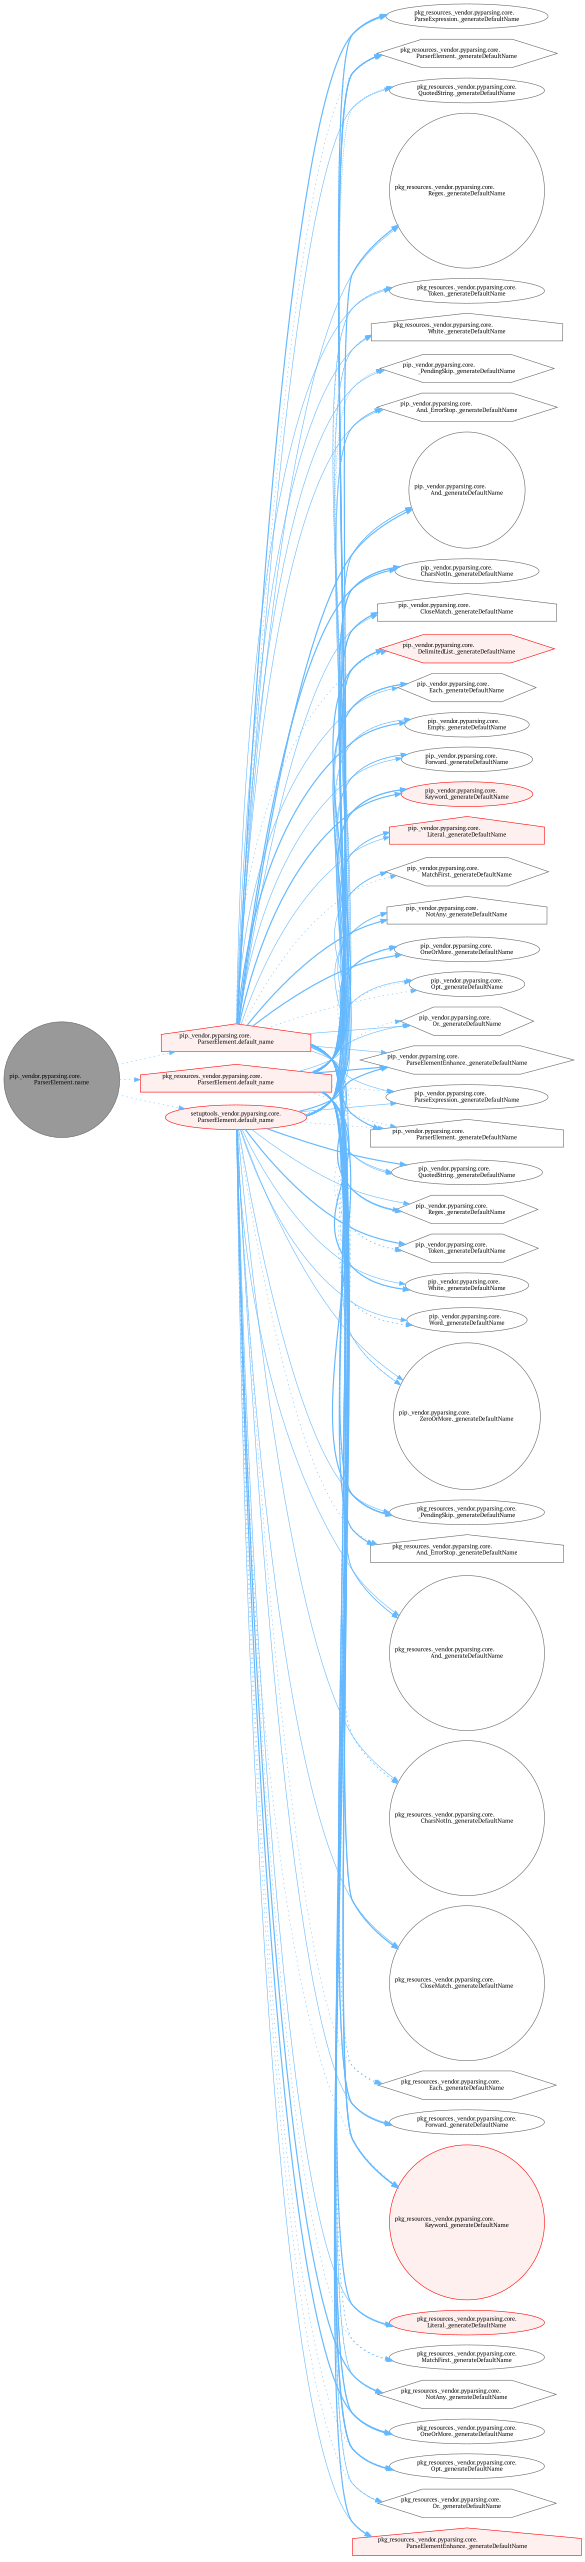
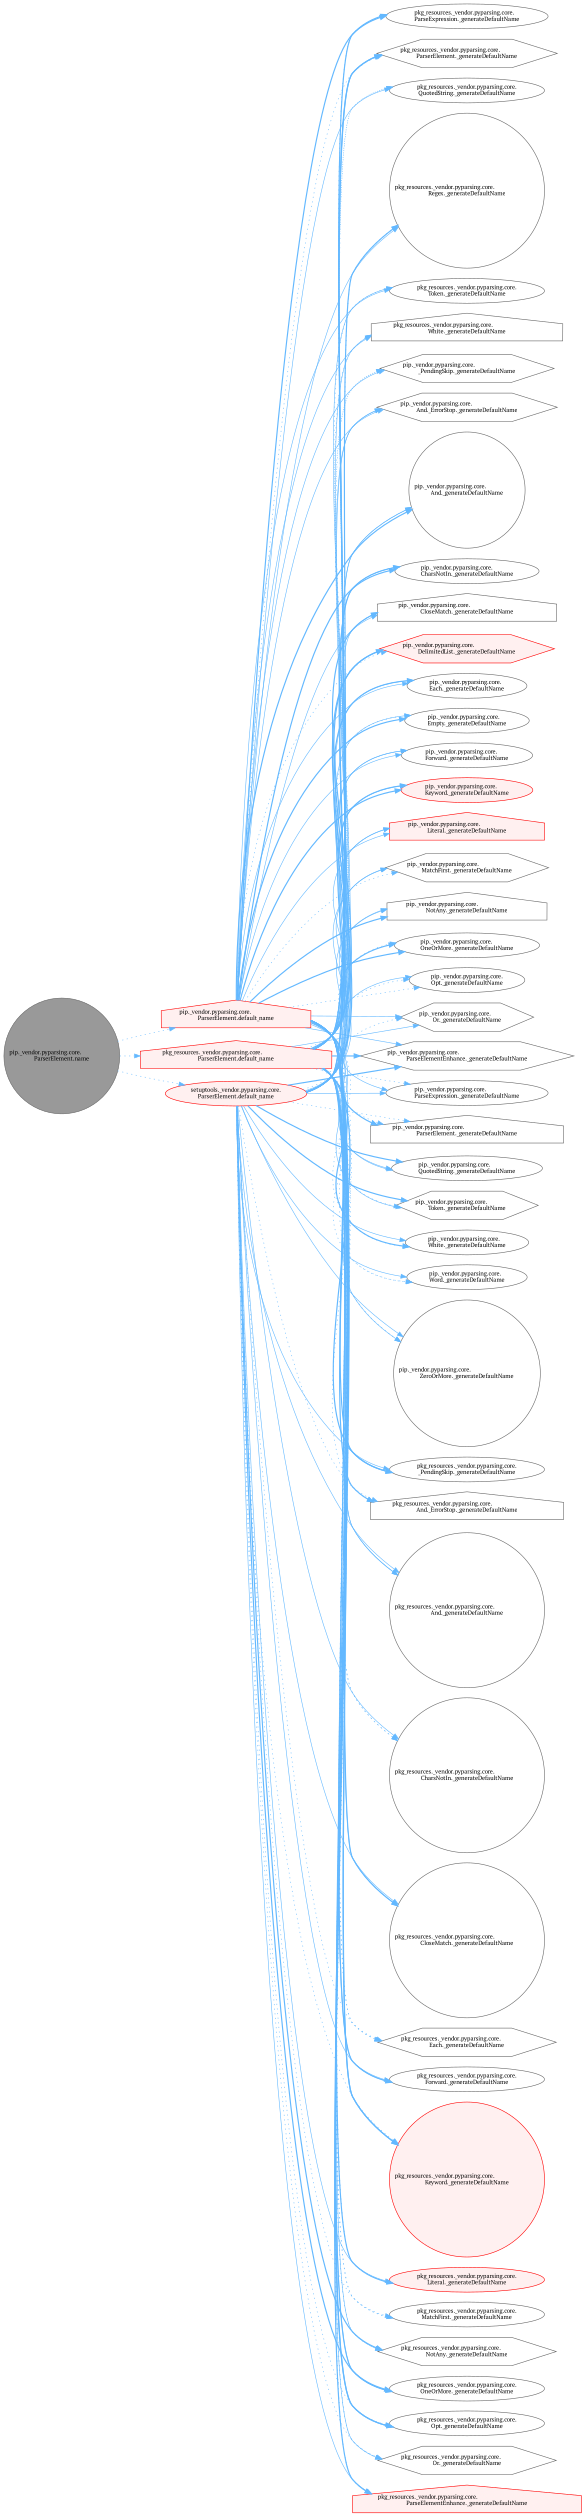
(467, 688) -> (467, 686)
(336, 1168) -> (339, 1122)
(467, 1209) -> none
